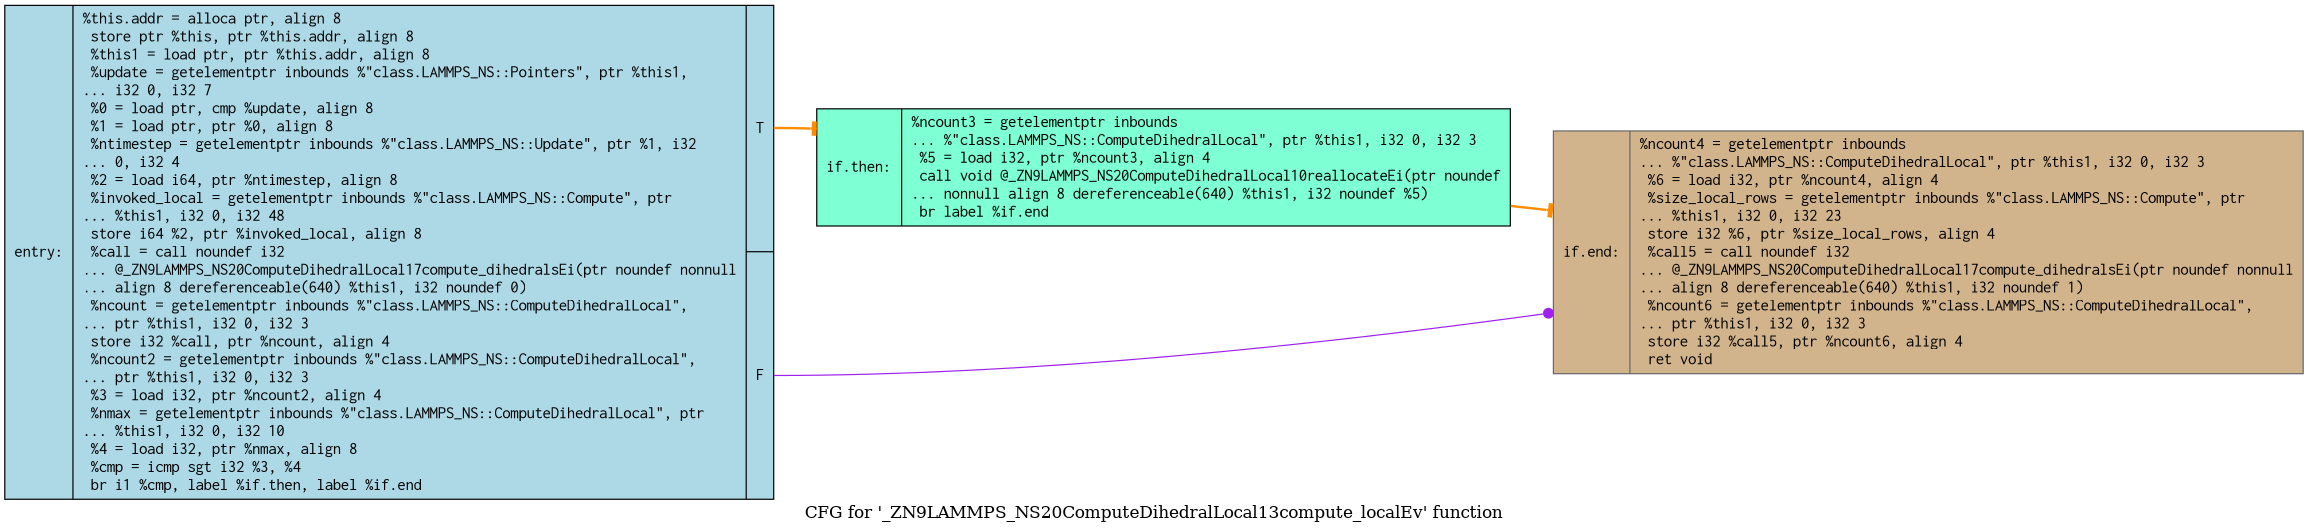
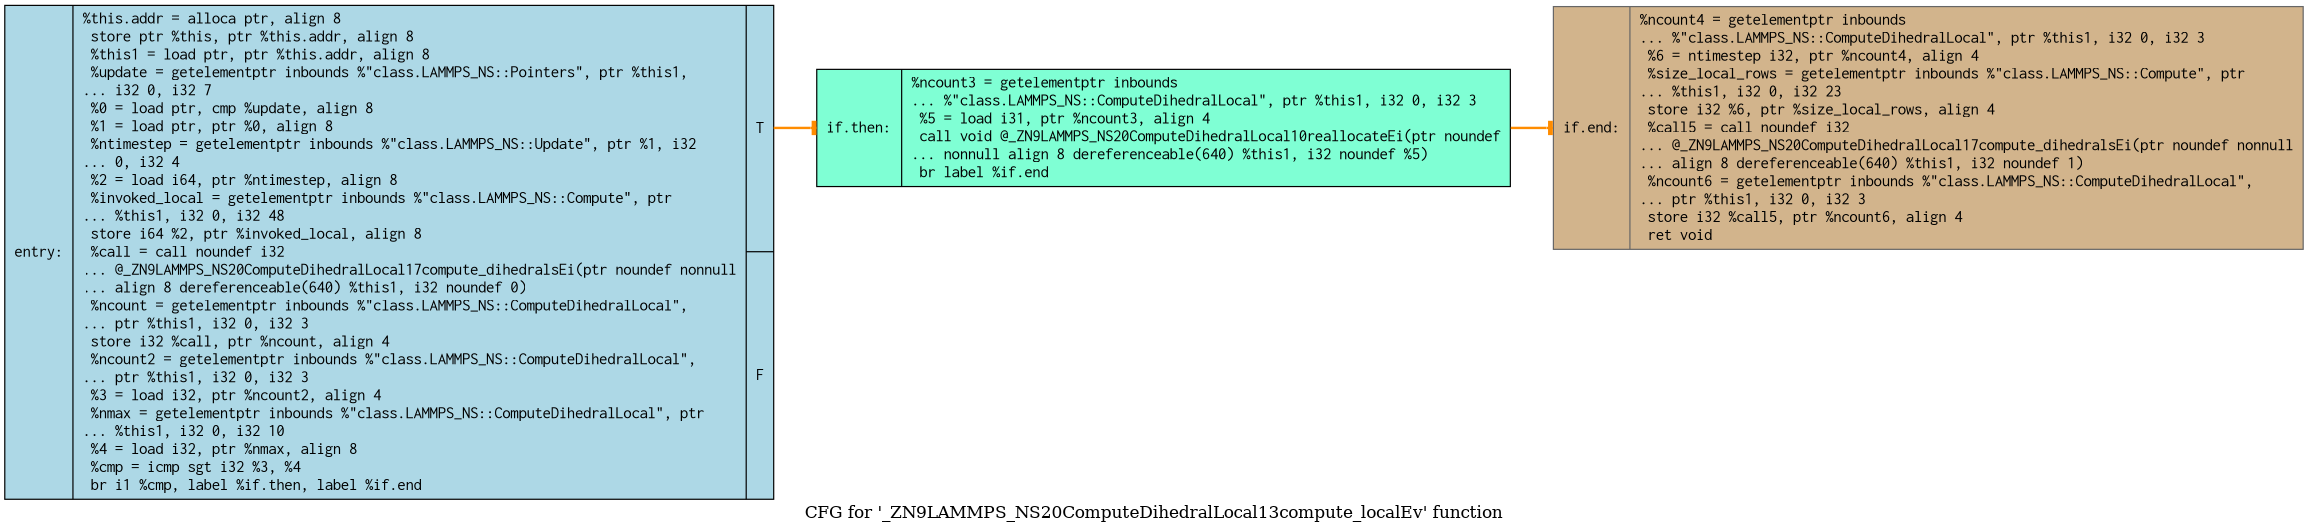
(1061, 158) -> (1061, 118)
(1789, 180) -> (1809, 56)
(1160, 357) -> none
